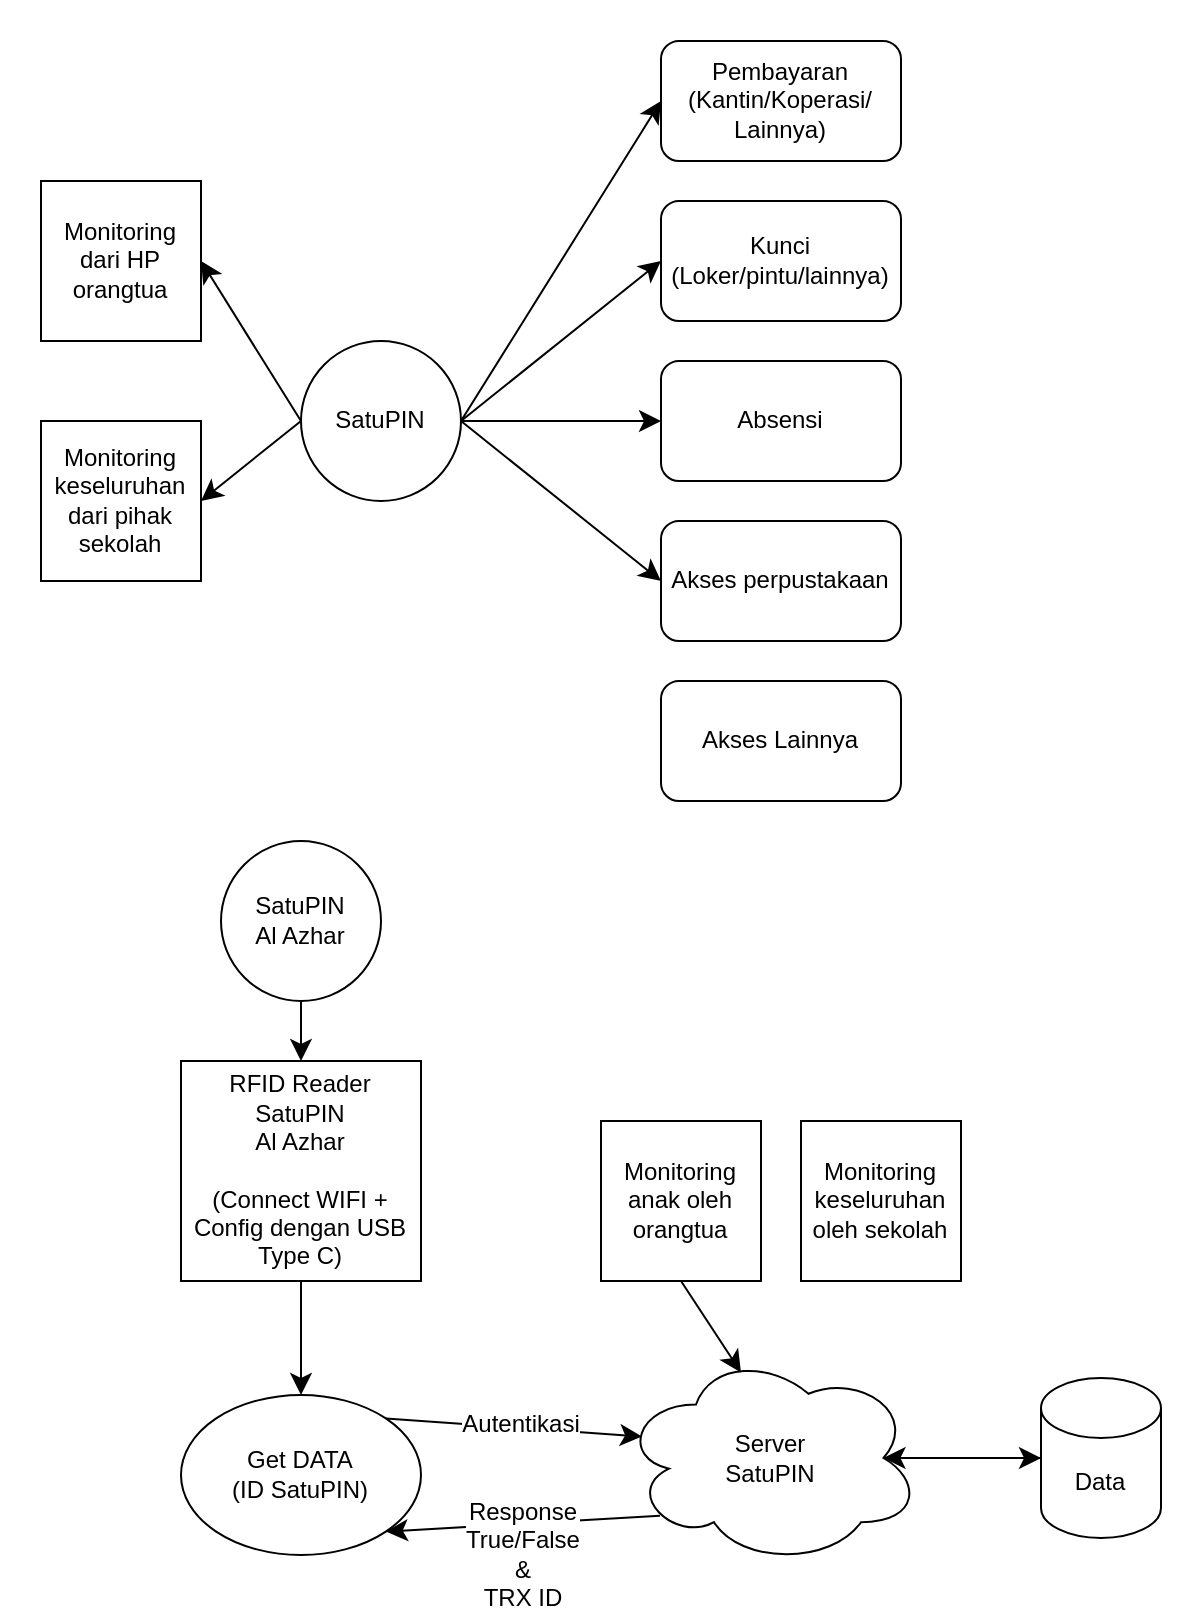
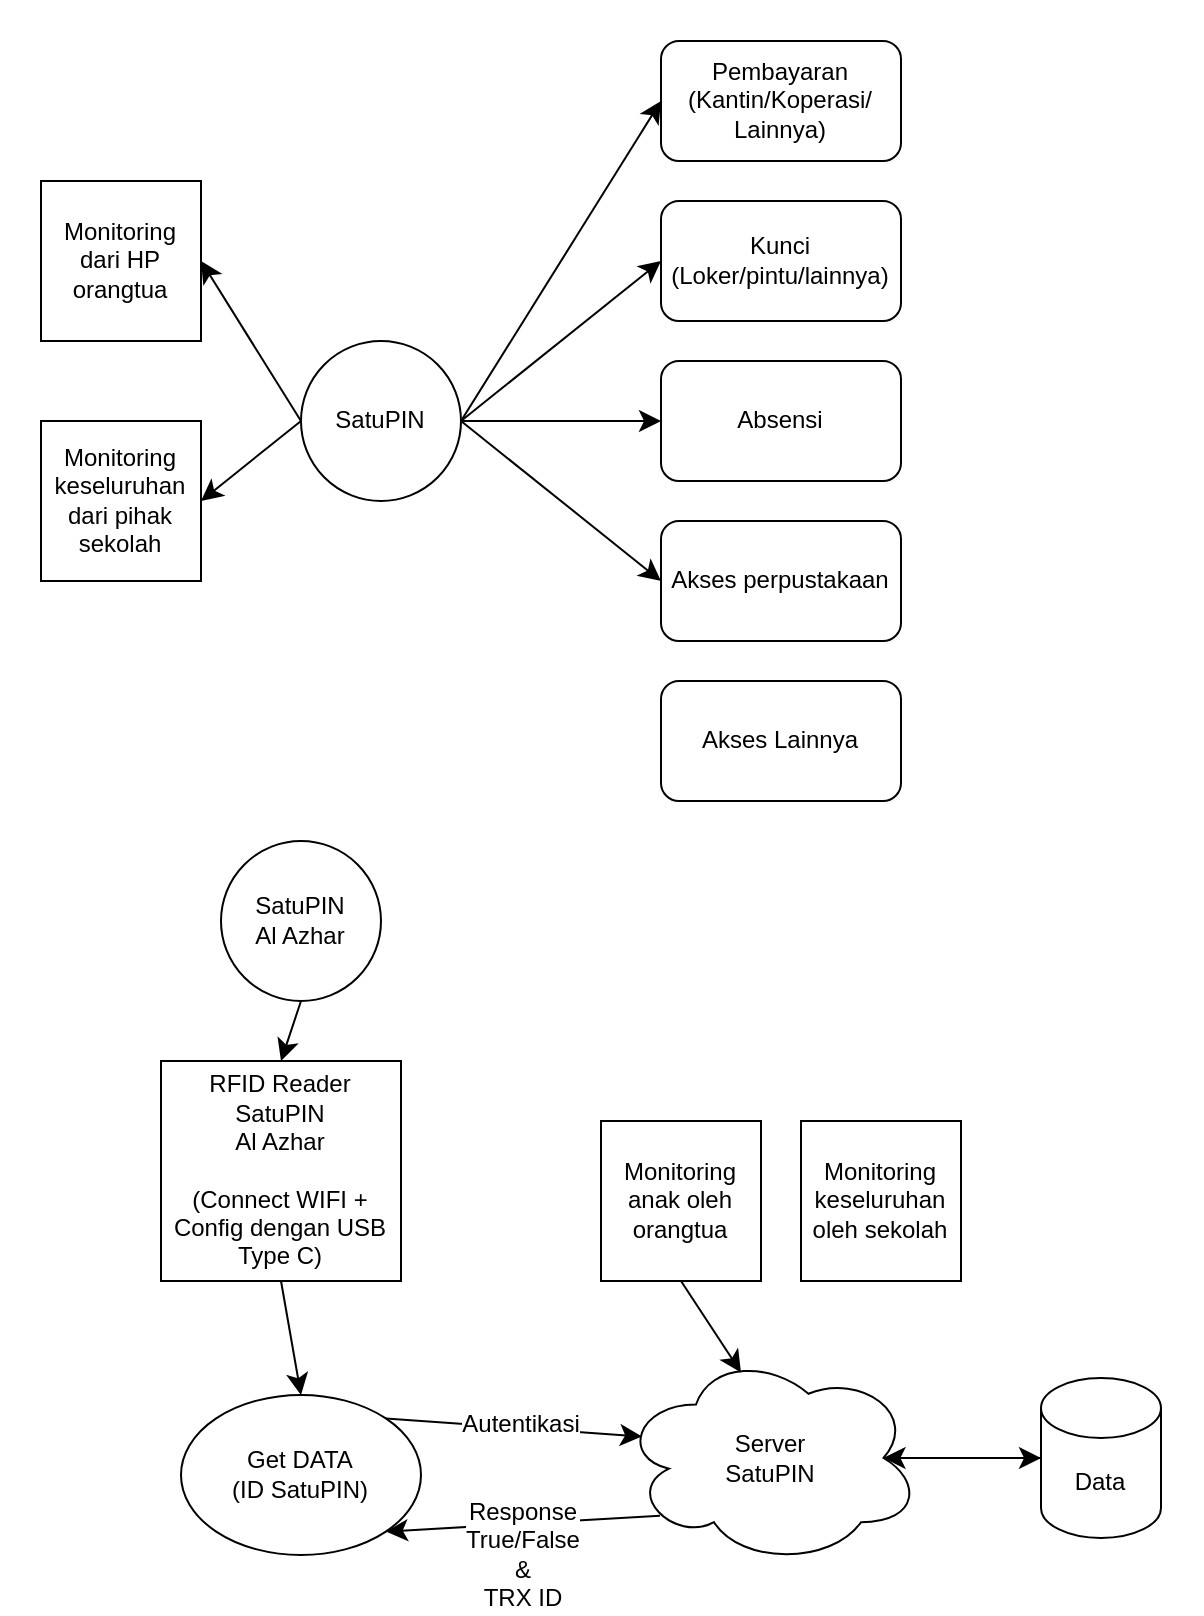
(301, 1171) -> (281, 1171)
